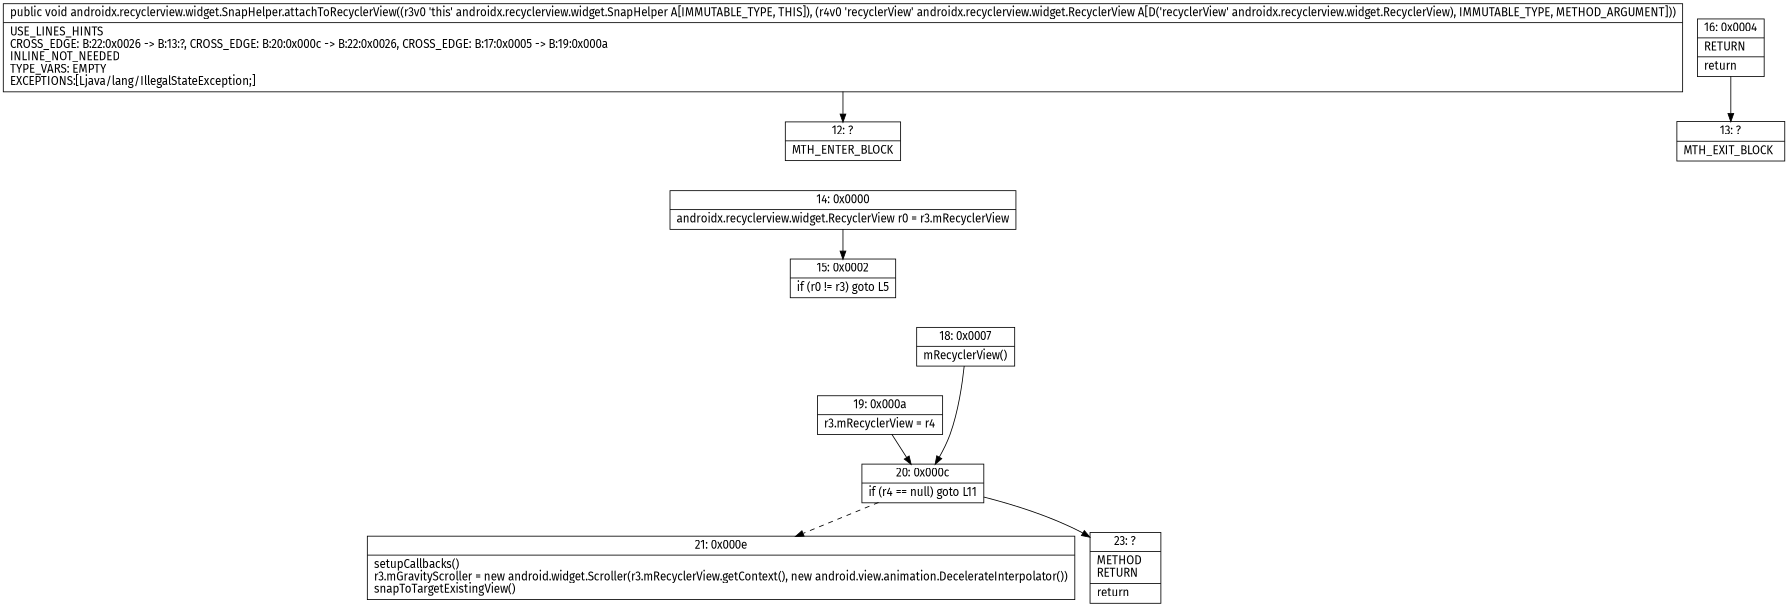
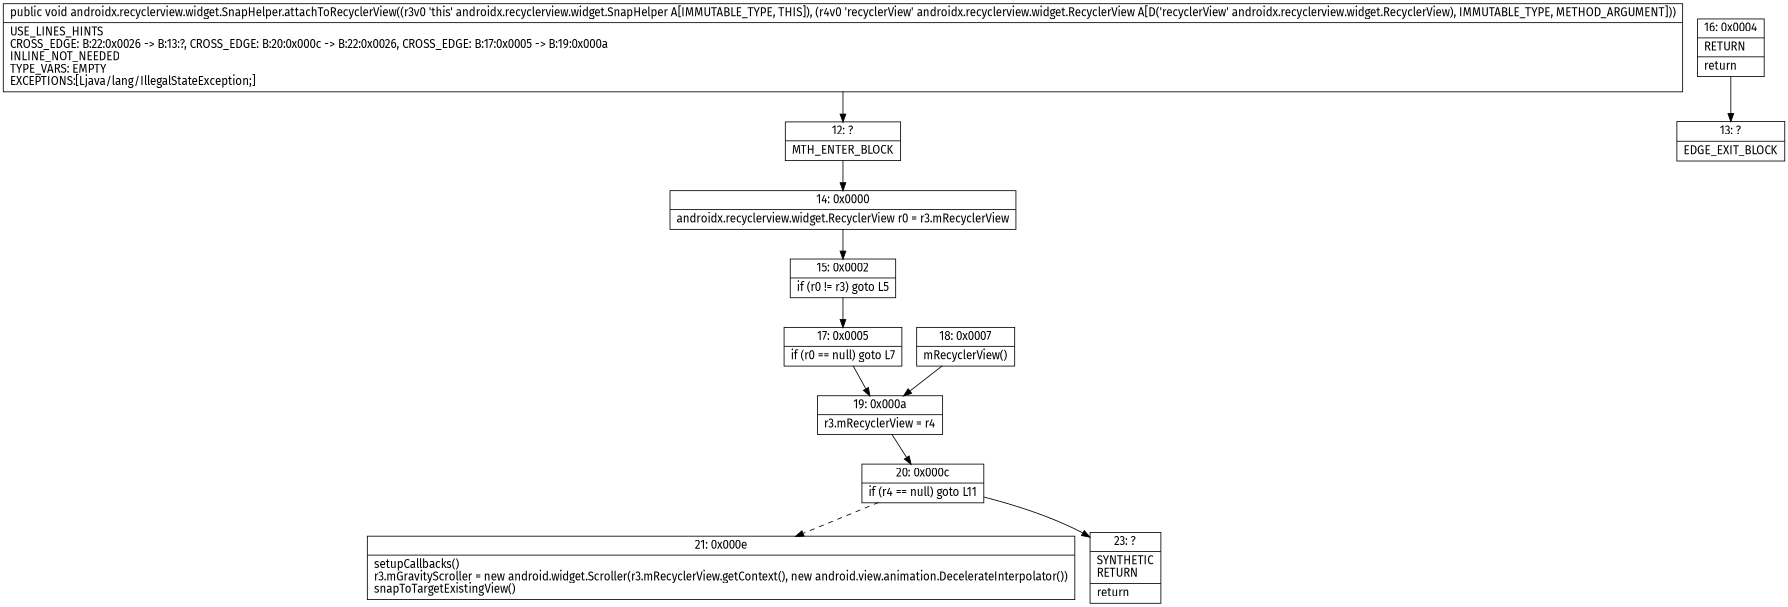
(1728, 151) -> (1731, 151)
none -> (843, 171)
none -> (843, 347)
(956, 413) -> (926, 378)
(1119, 561) -> (1125, 561)
